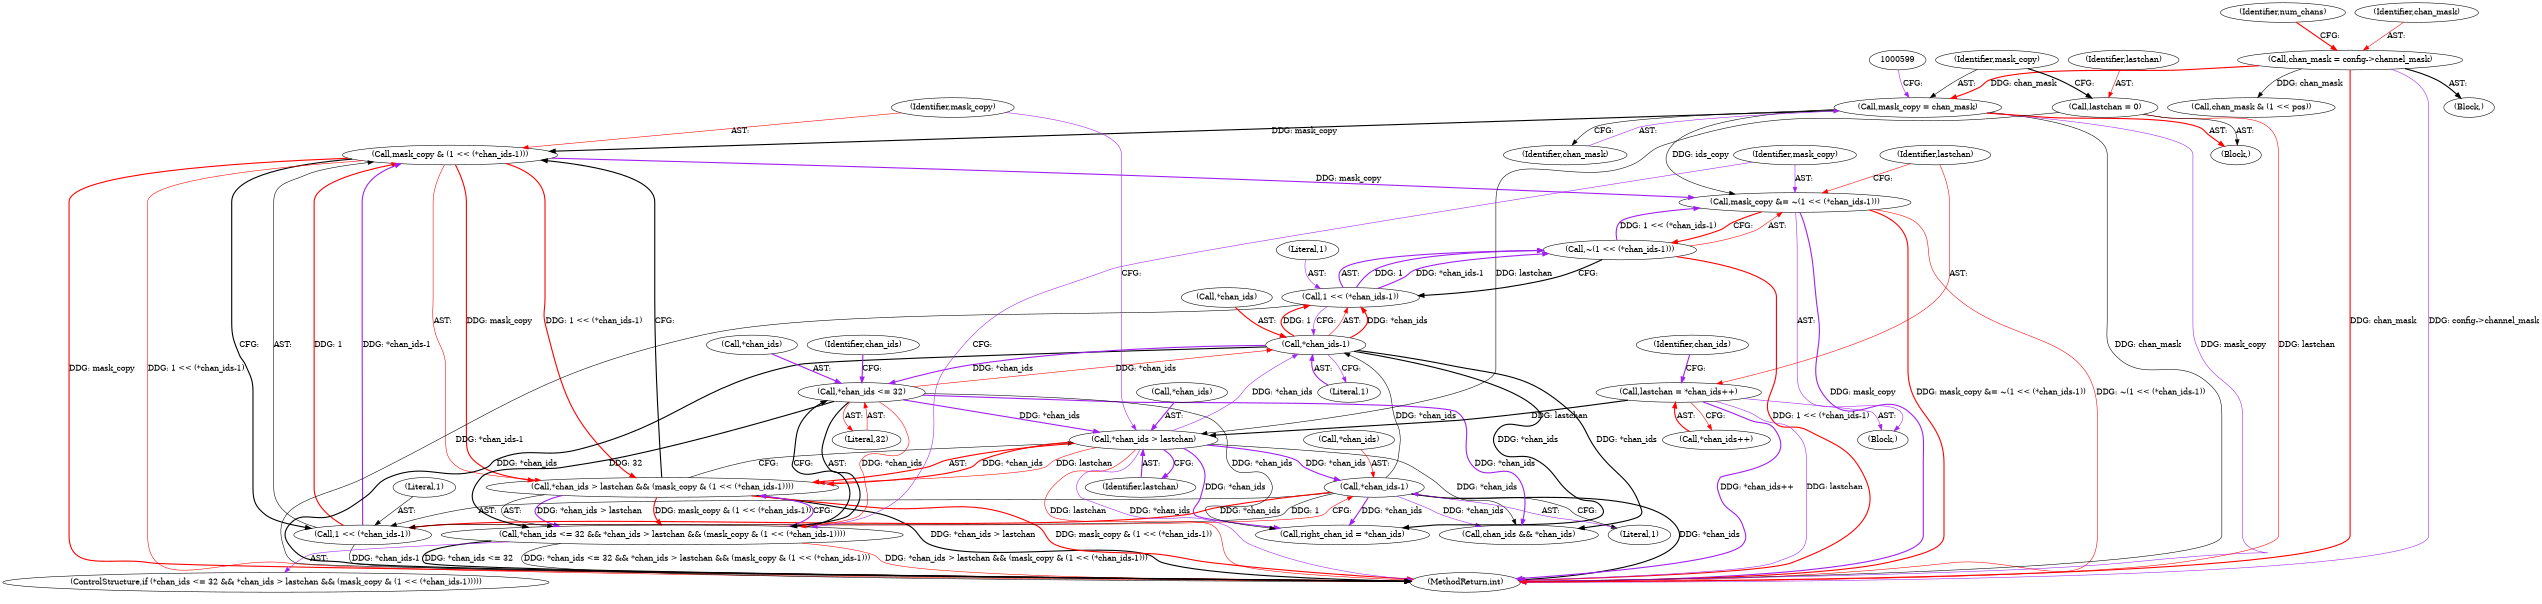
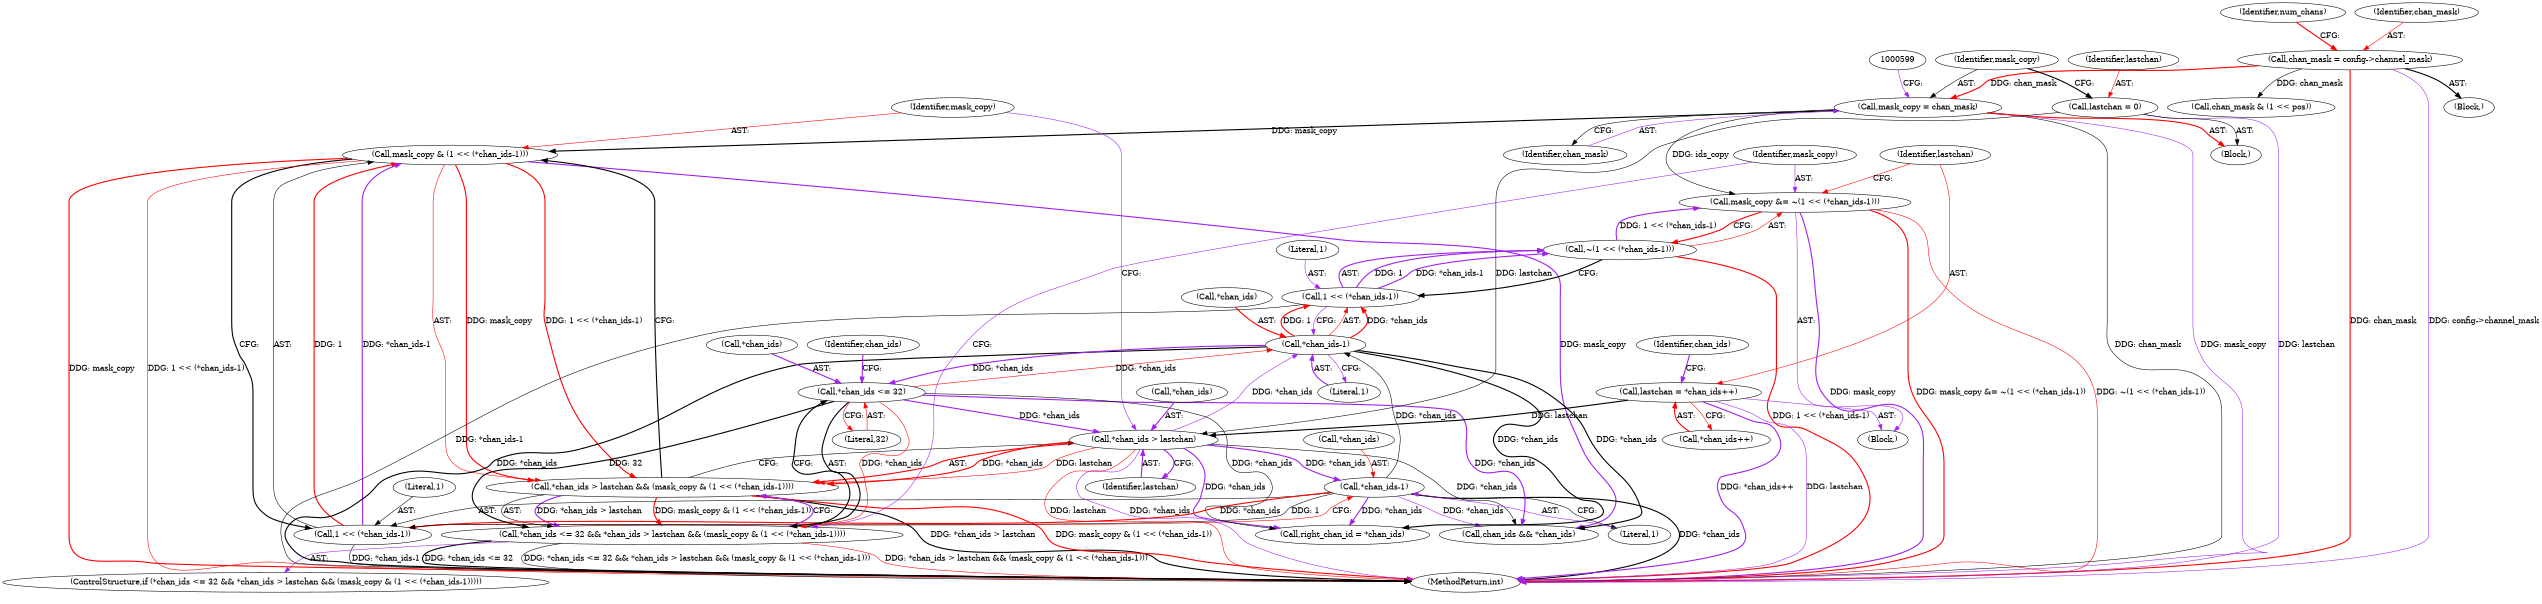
(1092, 174) -> (1189, 223)
(855, 416) -> (855, 416)
(2269, 543) -> (2269, 543)
